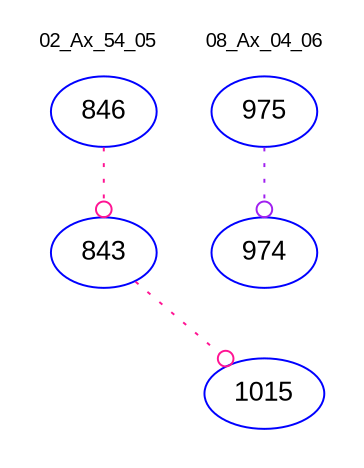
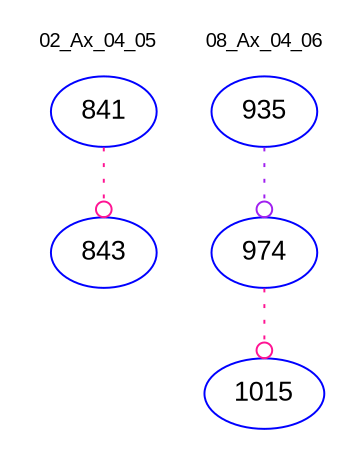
(98, 42) -> (98, 42)
(104, 112) -> (104, 112)
(264, 112) -> (264, 112)
(175, 316) -> (264, 315)
